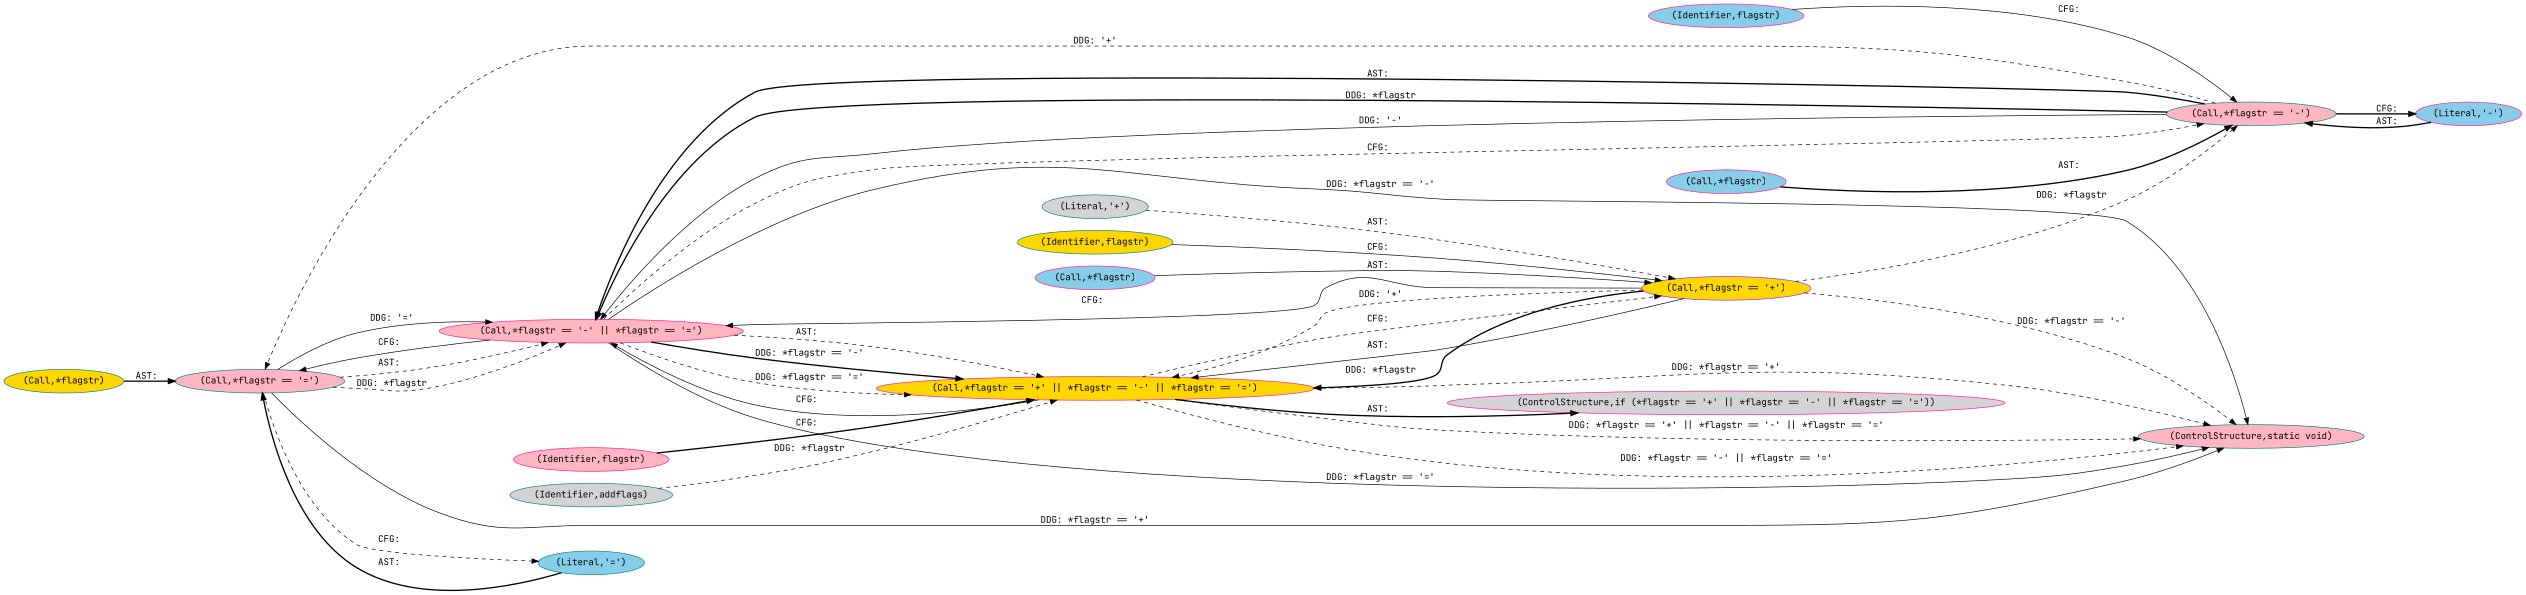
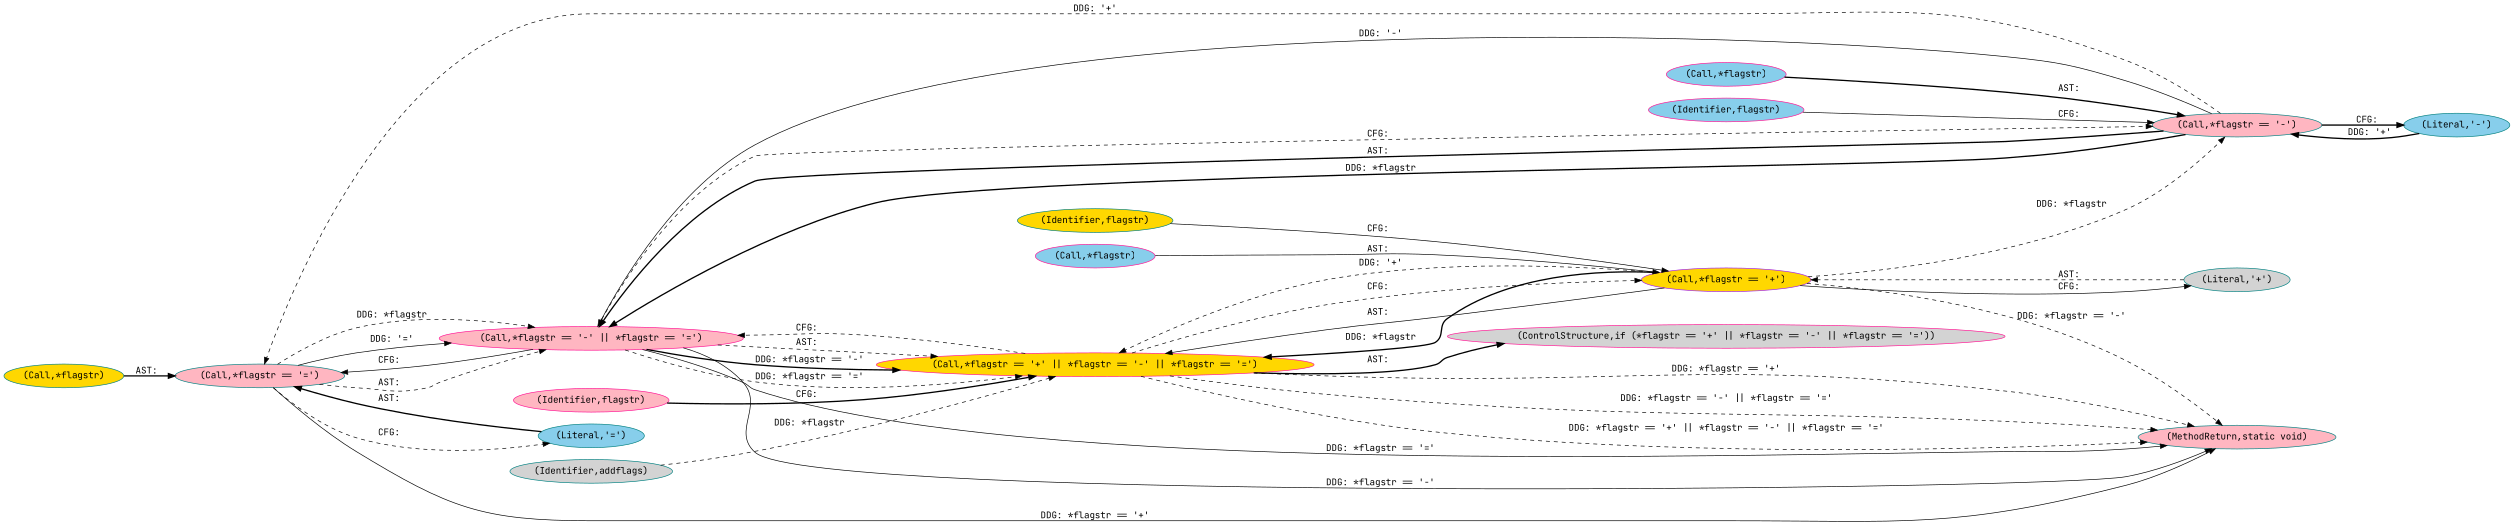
(2468, 114) -> (2457, 125)
(2390, 121) -> (2370, 133)
(1194, 316) -> (1992, 294)
(821, 414) -> (885, 337)
(2251, 436) -> (2237, 437)
